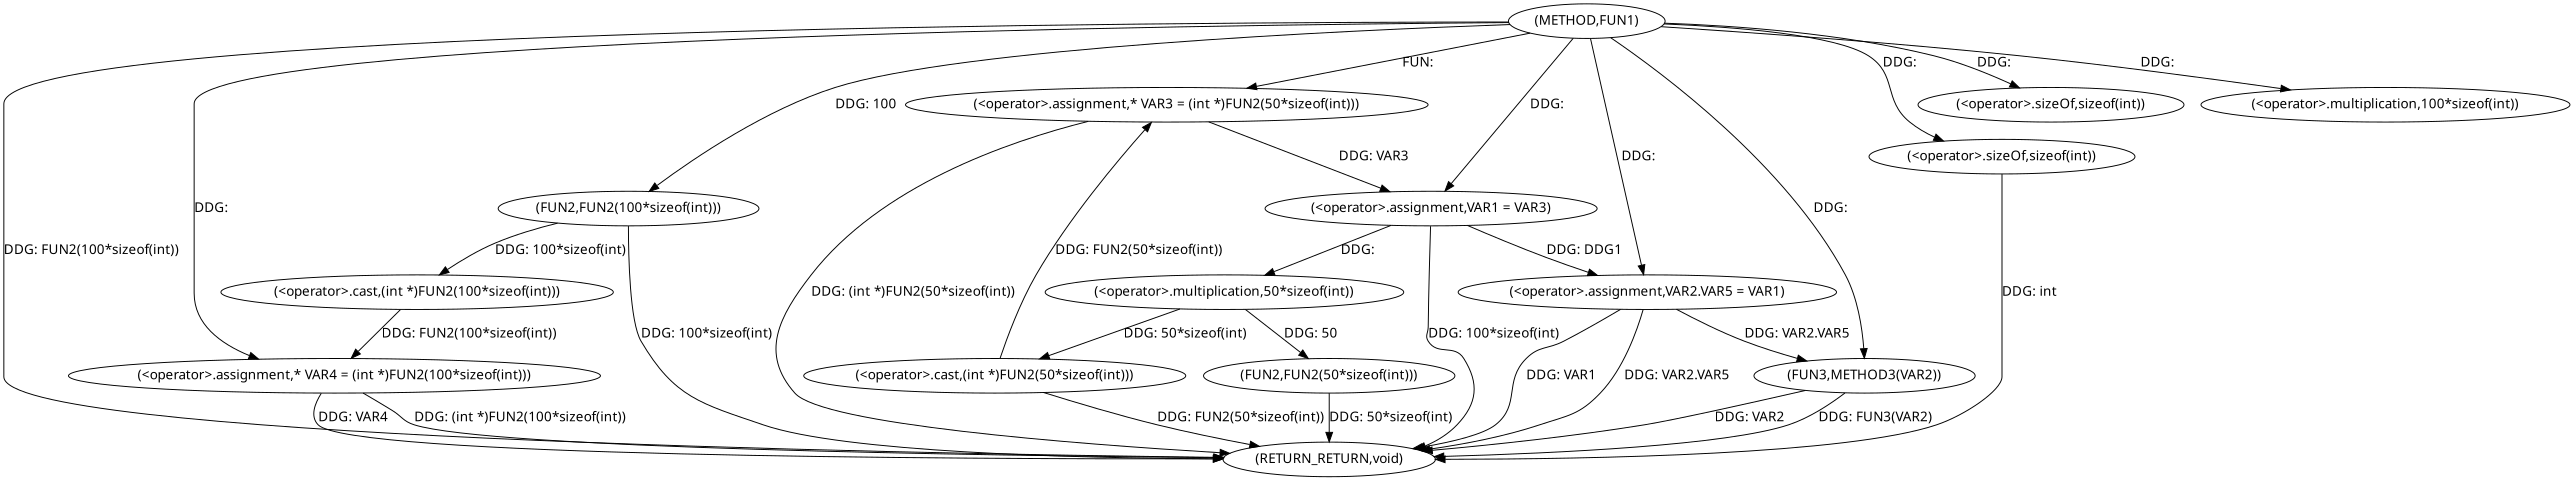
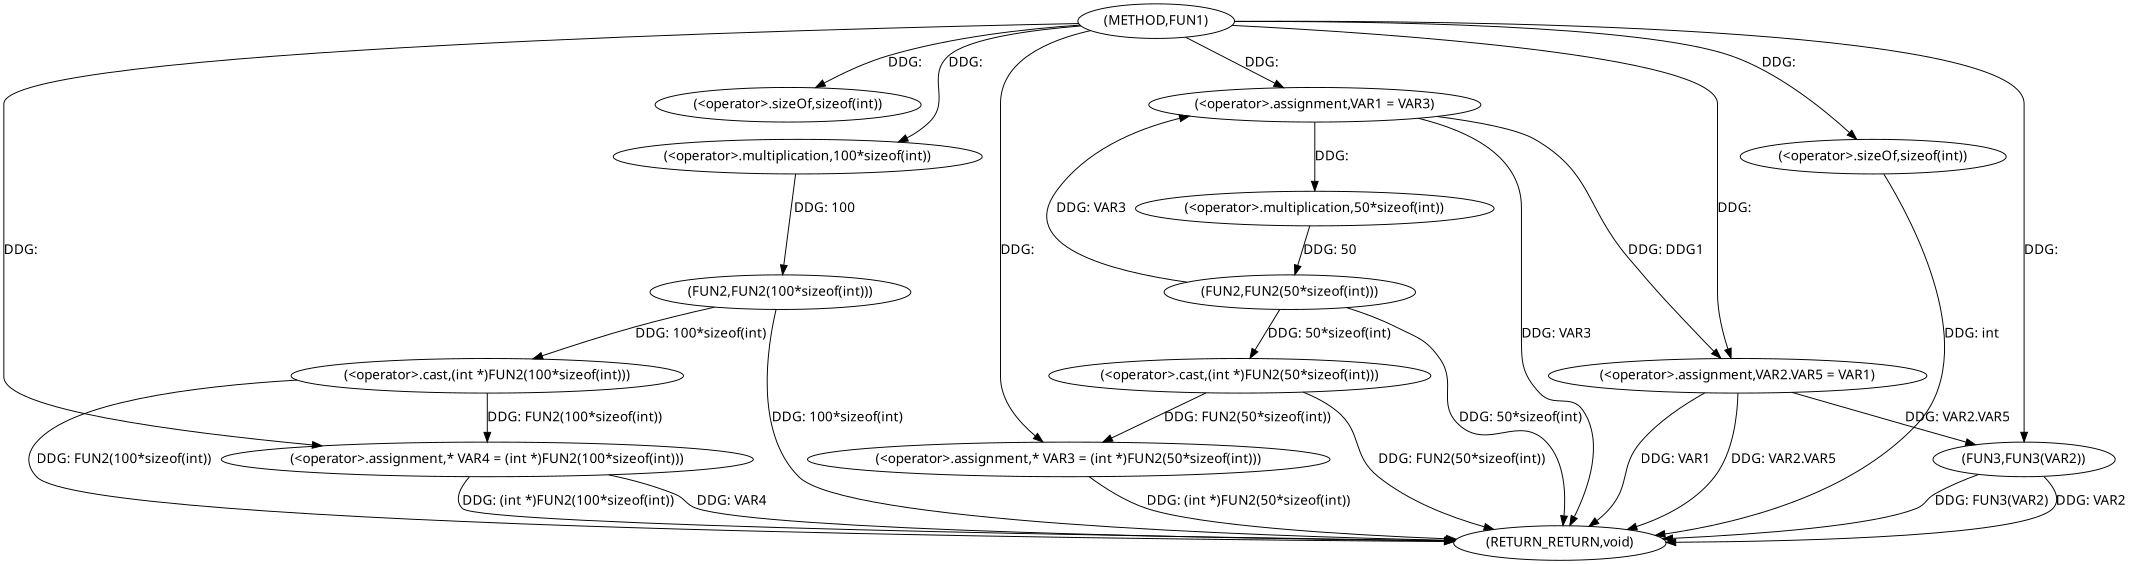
(1070, 51) -> (790, 220)
(1420, 63) -> (1020, 250)
(14, 99) -> (540, 524)
(1295, 155) -> (1047, 212)
(1114, 332) -> (1267, 330)
(1494, 334) -> (1557, 334)
(1865, 376) -> (2024, 459)
